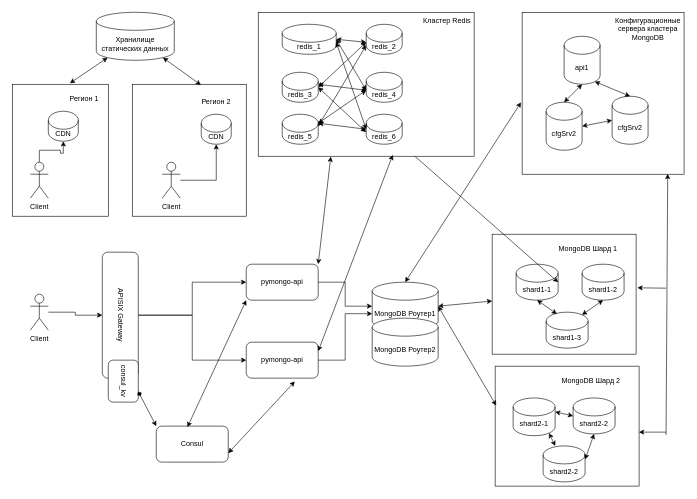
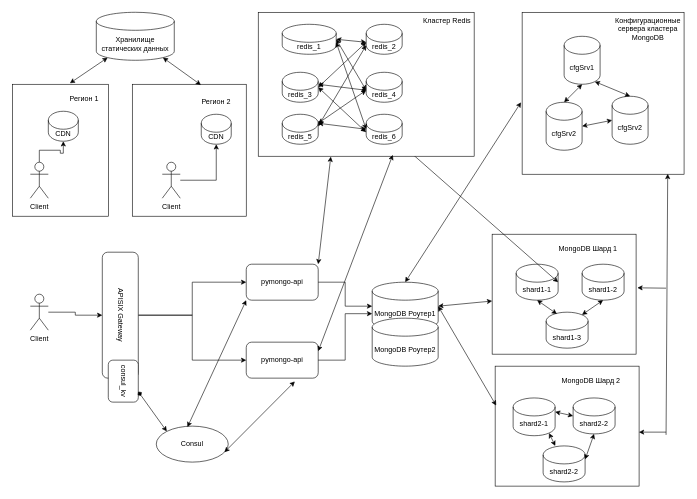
(582, 68) -> (582, 68)
(192, 444) -> (192, 444)
